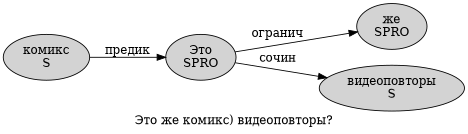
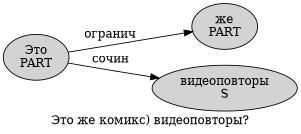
(392, 26) -> (225, 26)
(46, 57) -> none
(201, 57) -> (36, 57)
